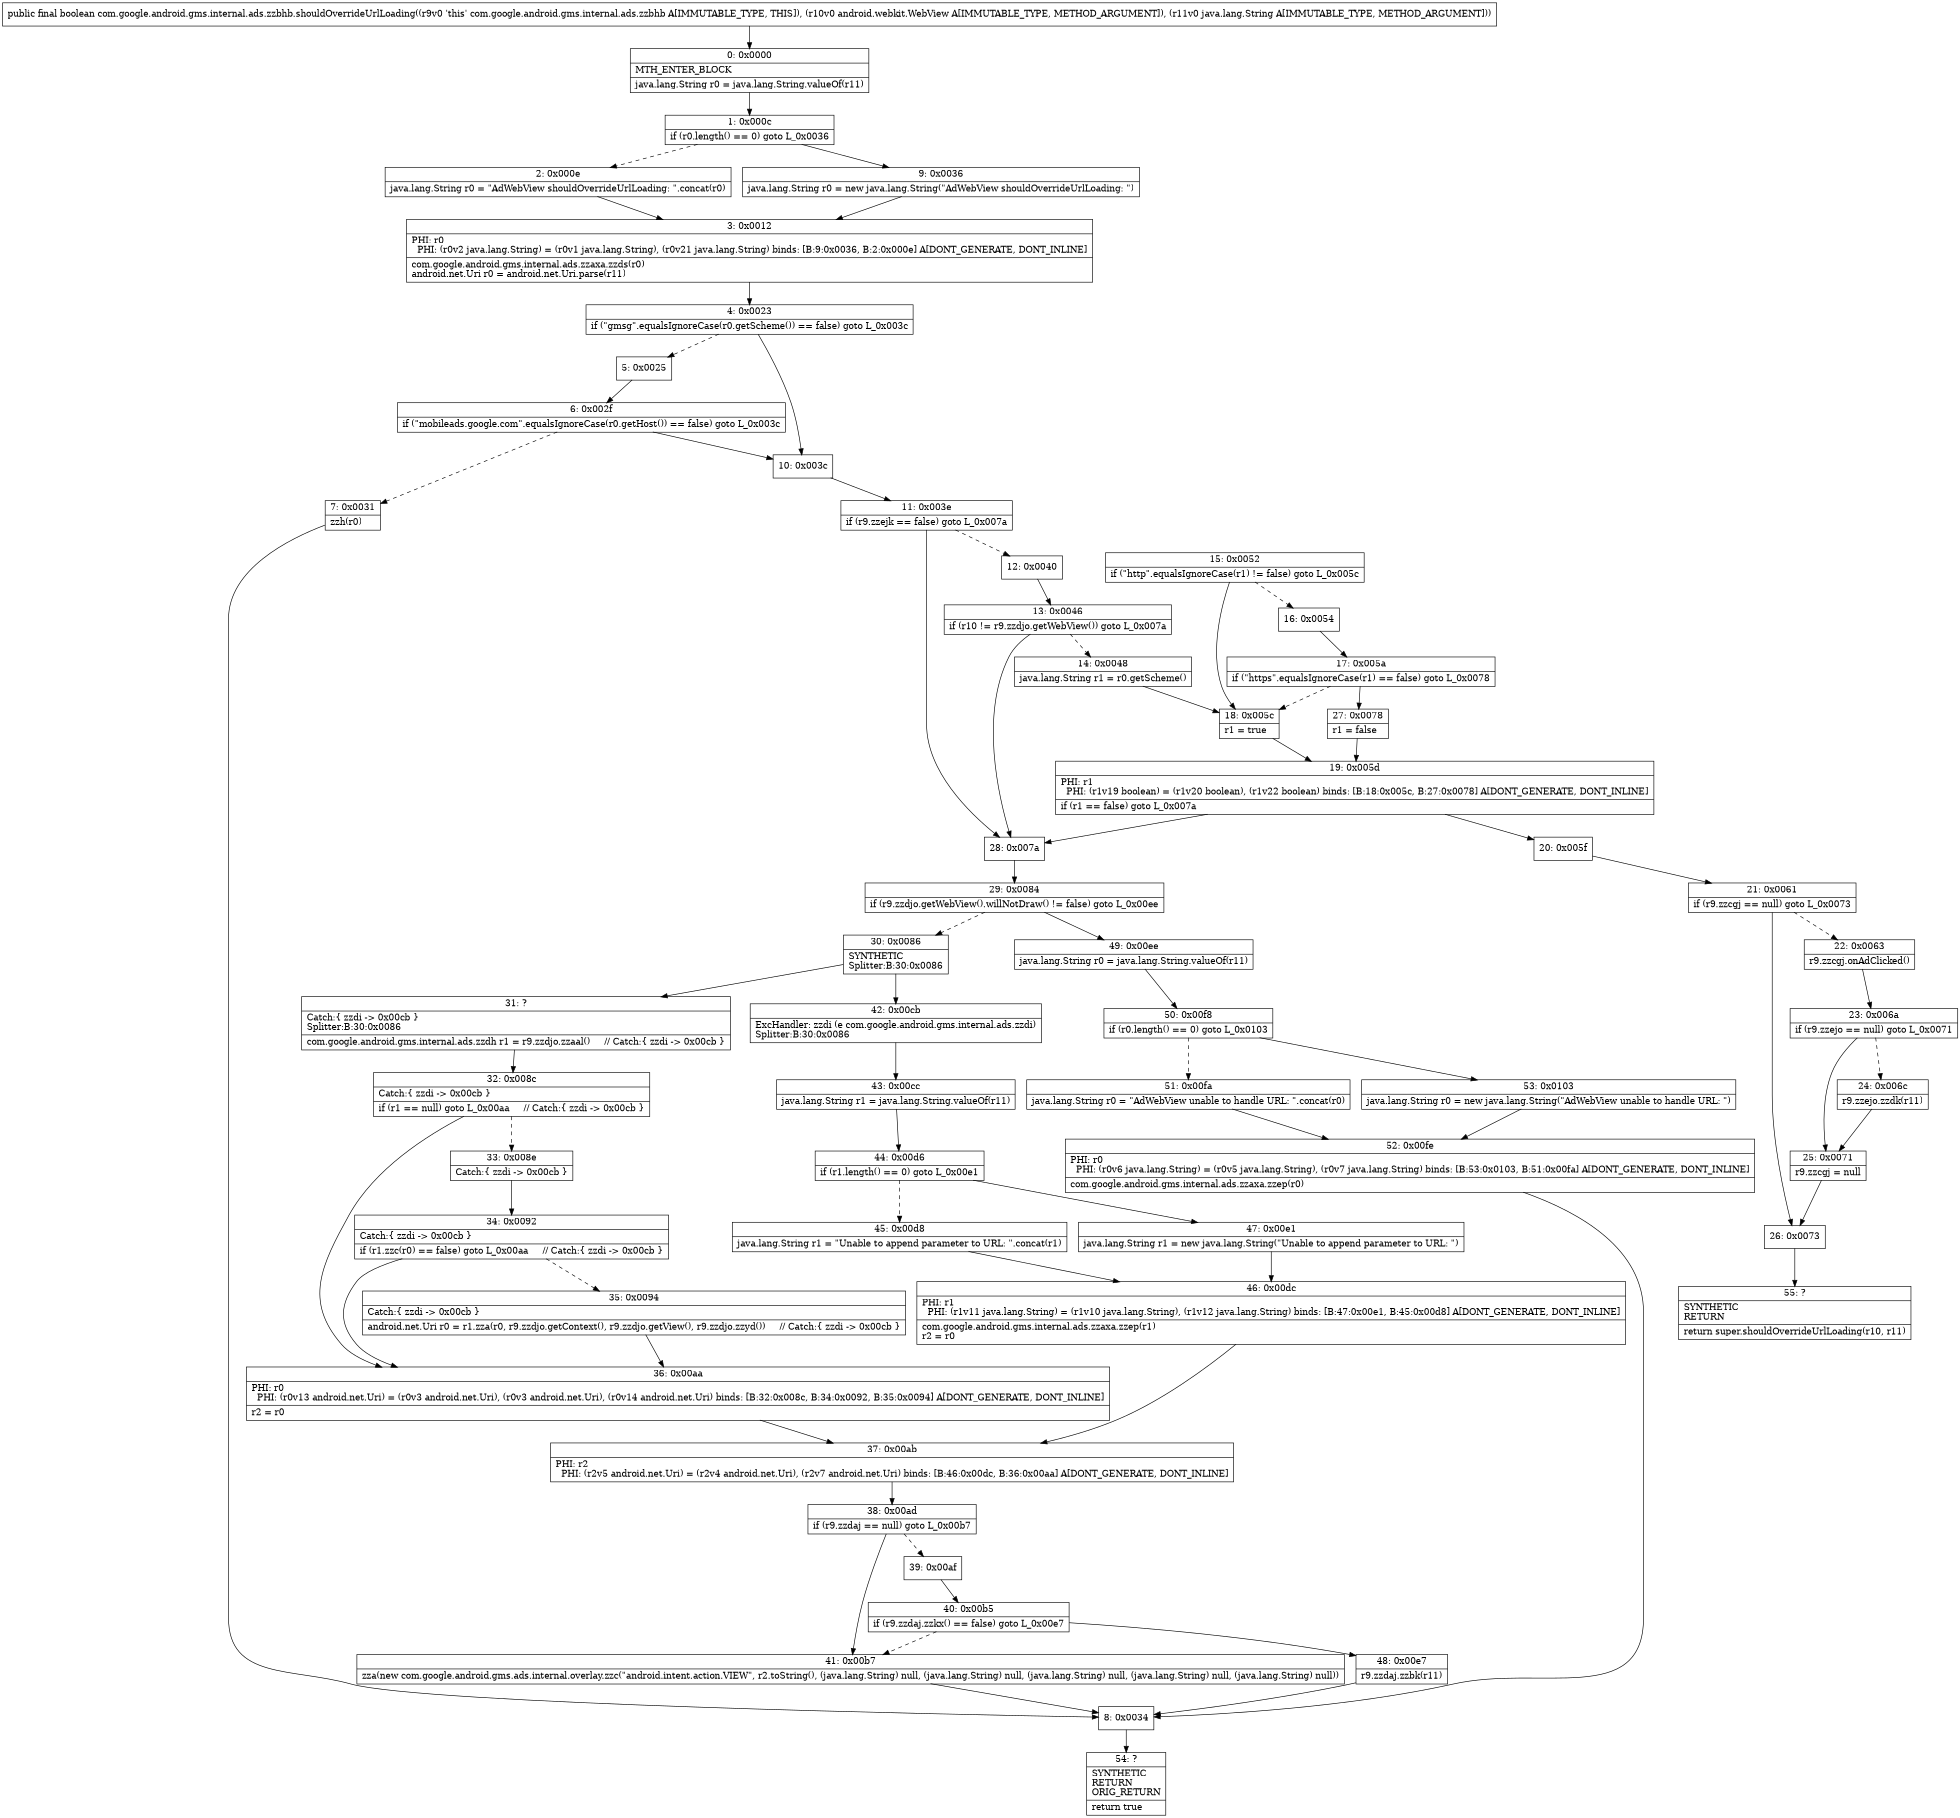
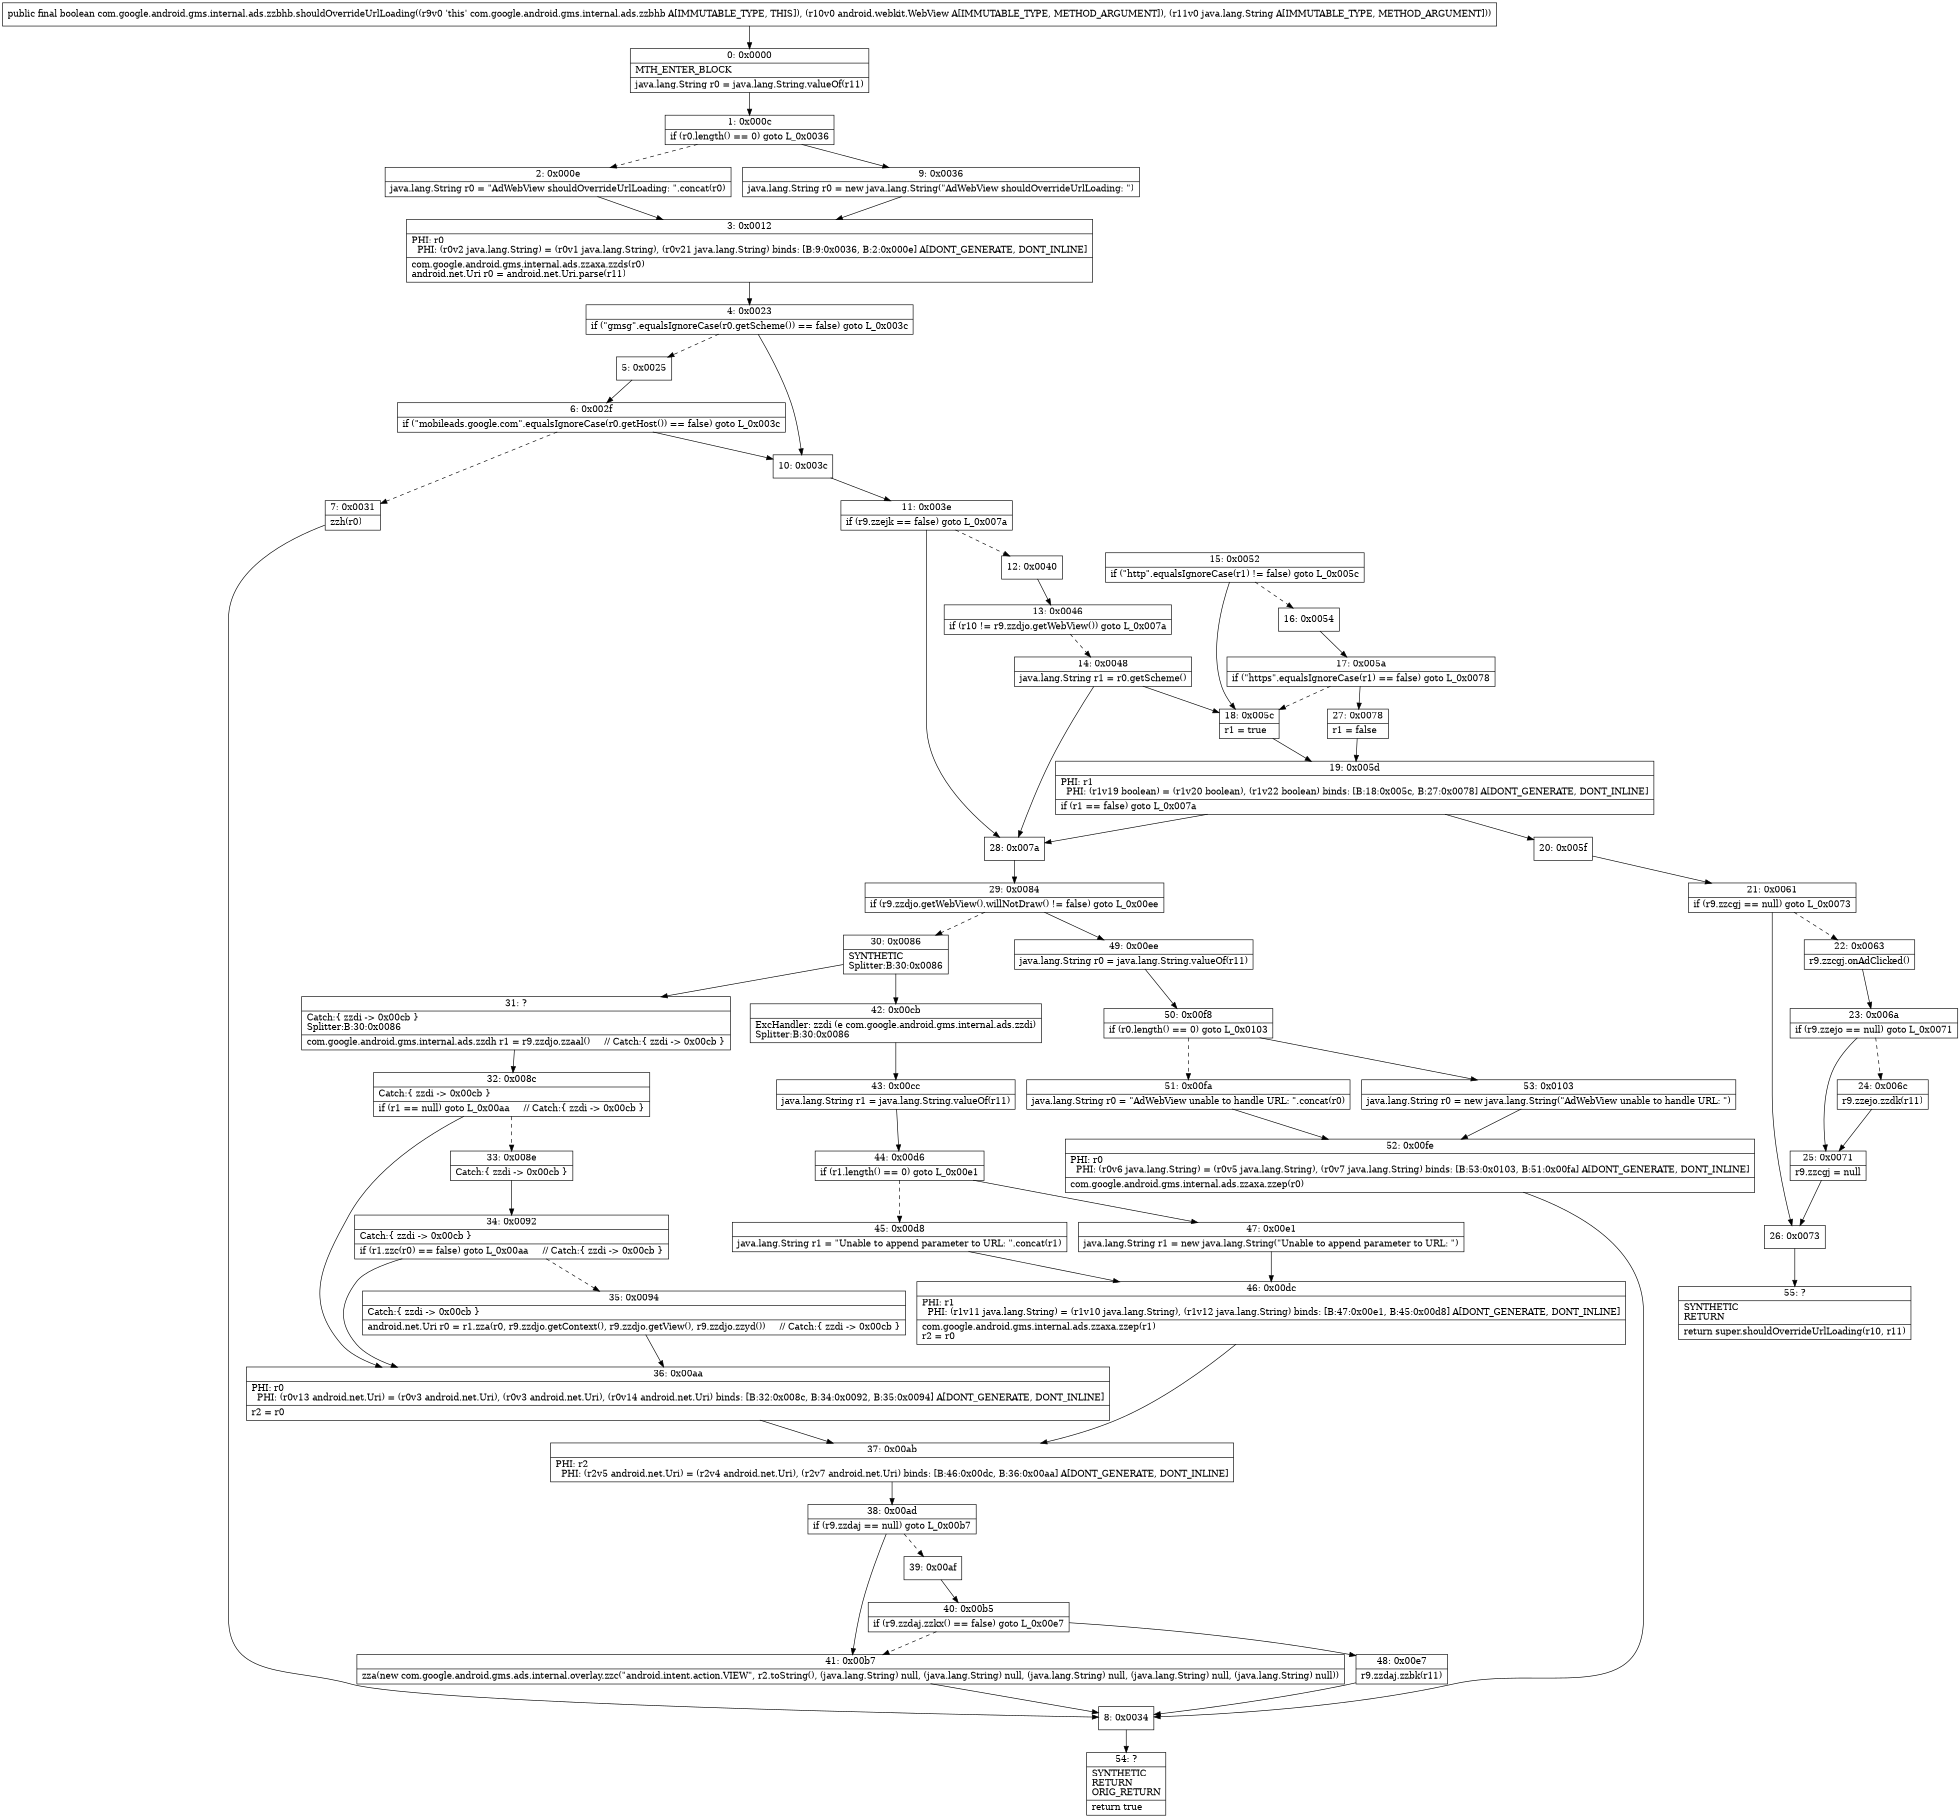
(993, 728) -> (1053, 757)
